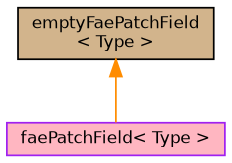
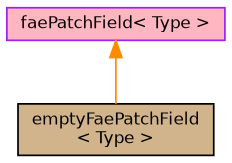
(116, 100) -> (116, 81)
